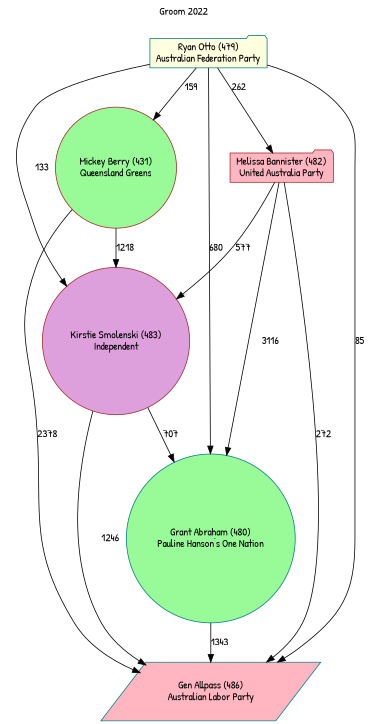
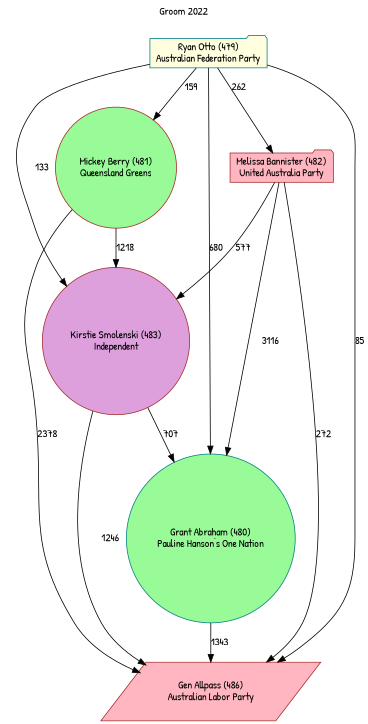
(116, 168) -> (116, 168)
(211, 692) -> (211, 692)
